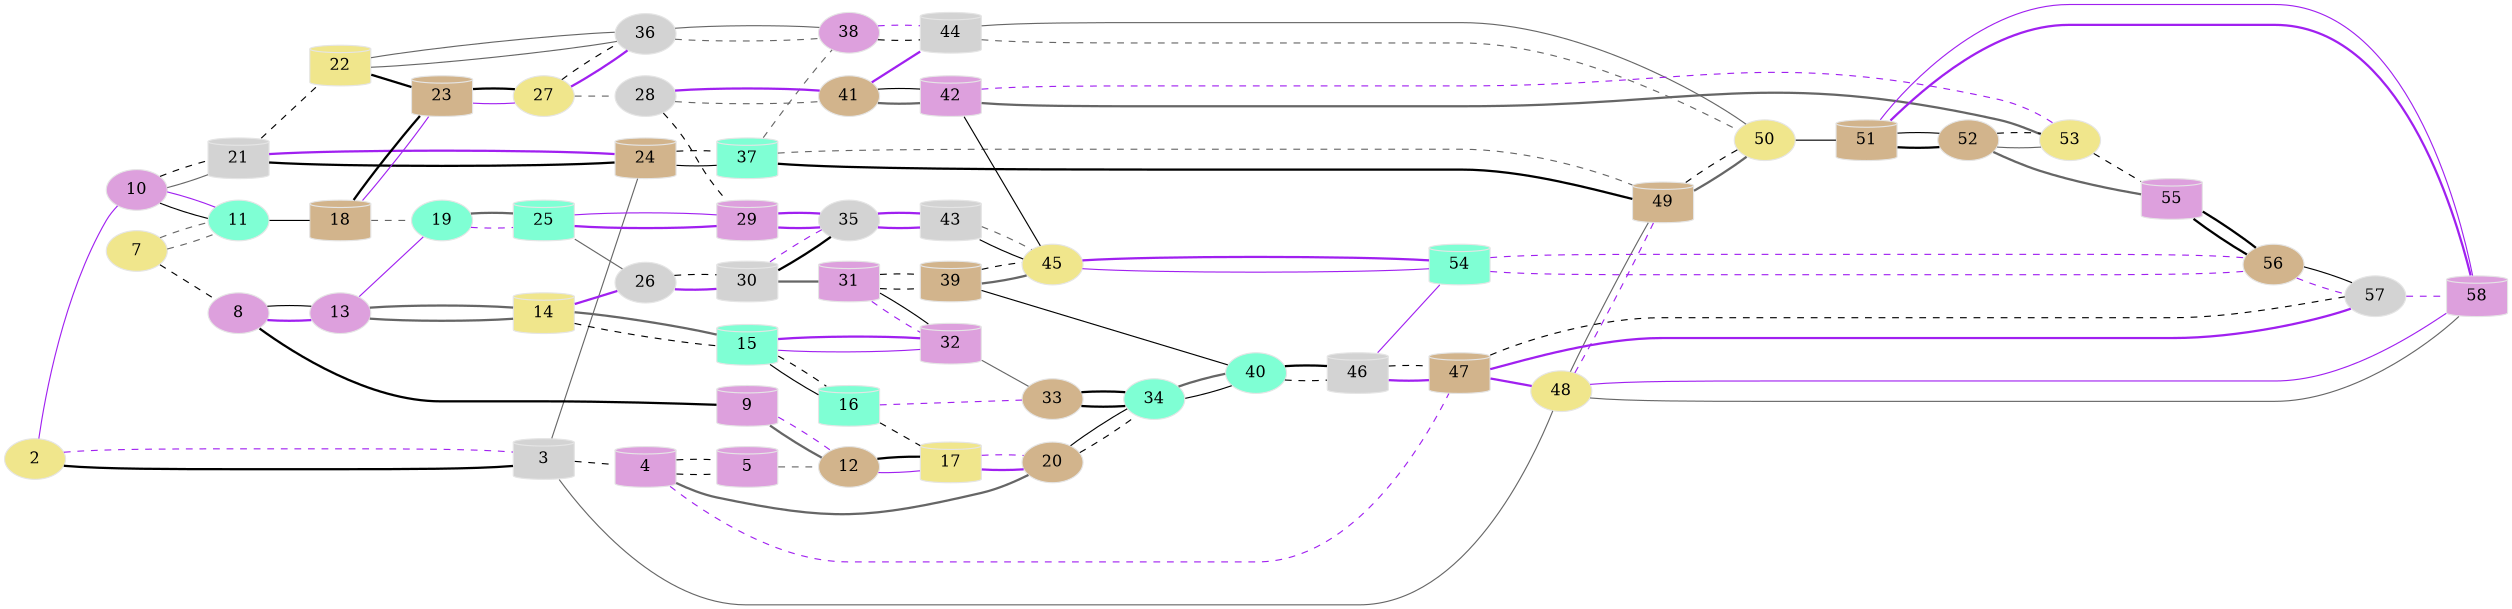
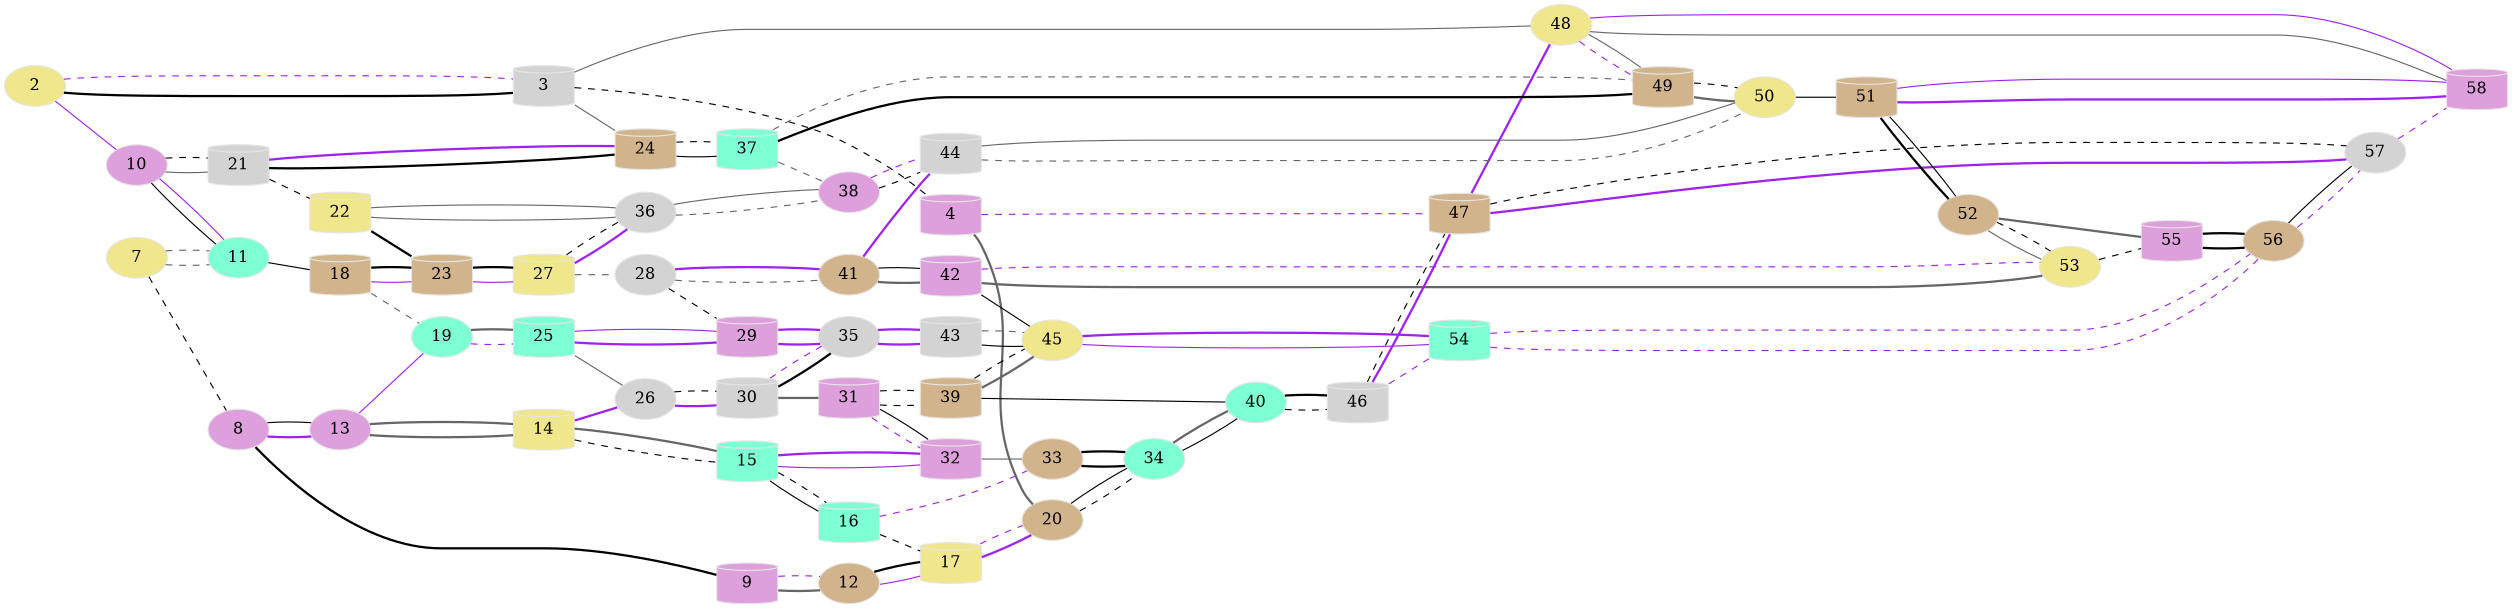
(544, 96) -> (544, 275)
(1409, 319) -> (1409, 371)
(747, 467) -> none
